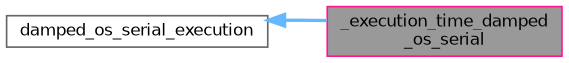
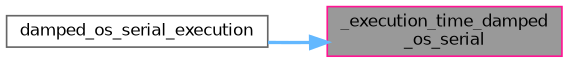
(306, 20) -> (289, 43)
